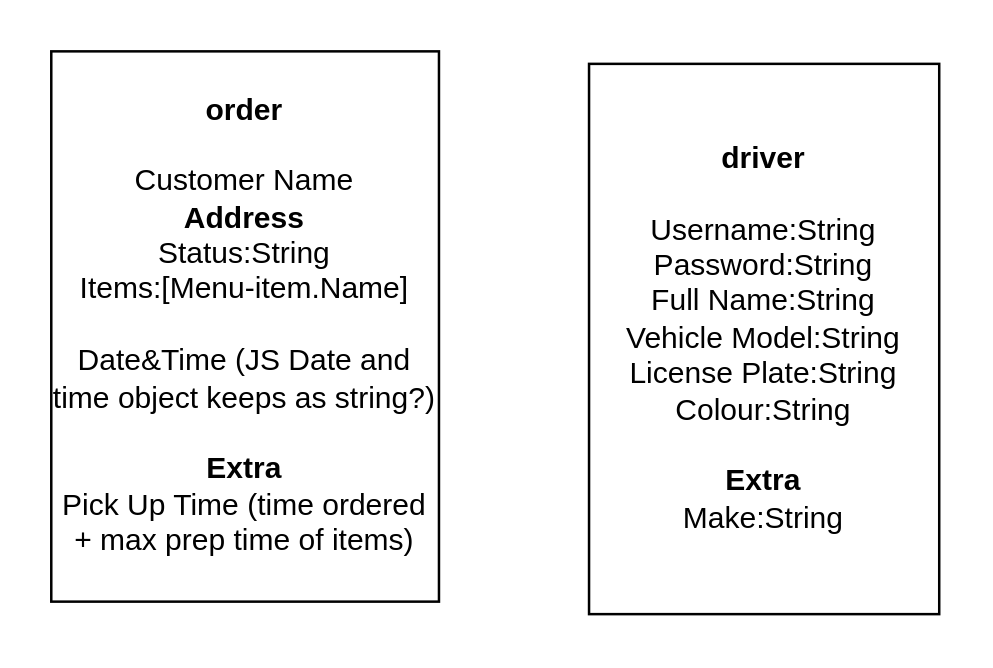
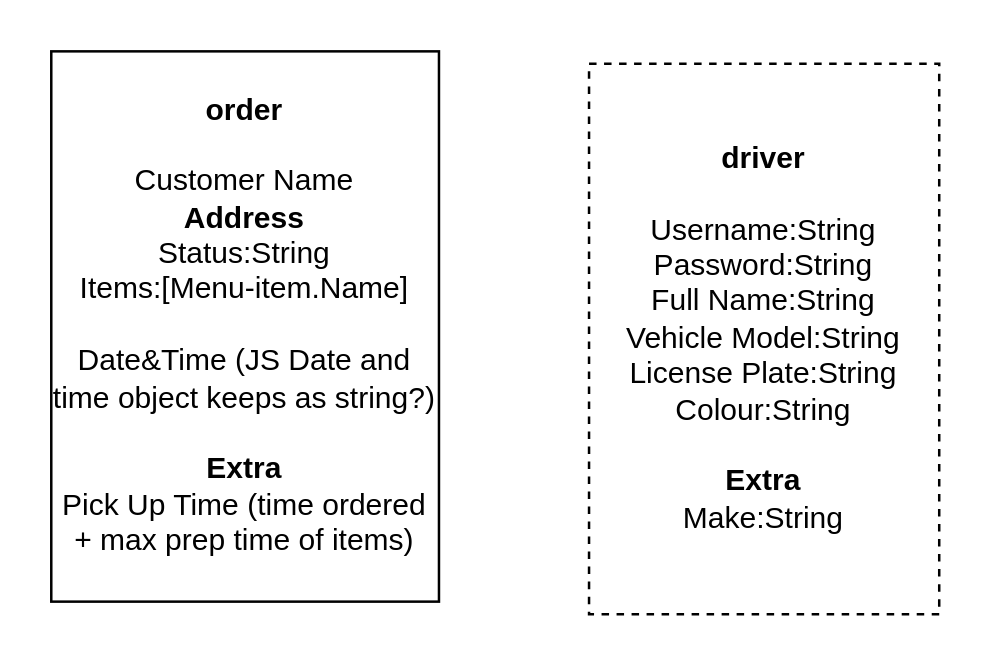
(764, 339) -> (764, 339)
